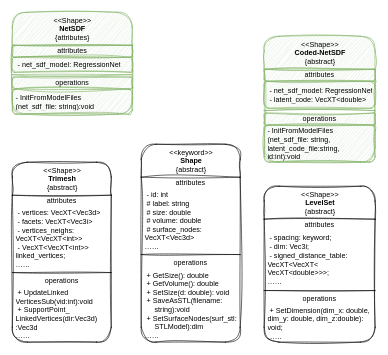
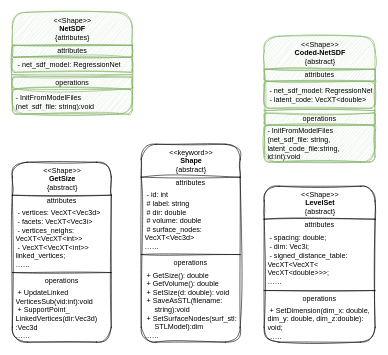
(62, 179) -> (62, 179)
(175, 221) -> (175, 221)
(313, 260) -> (313, 260)
